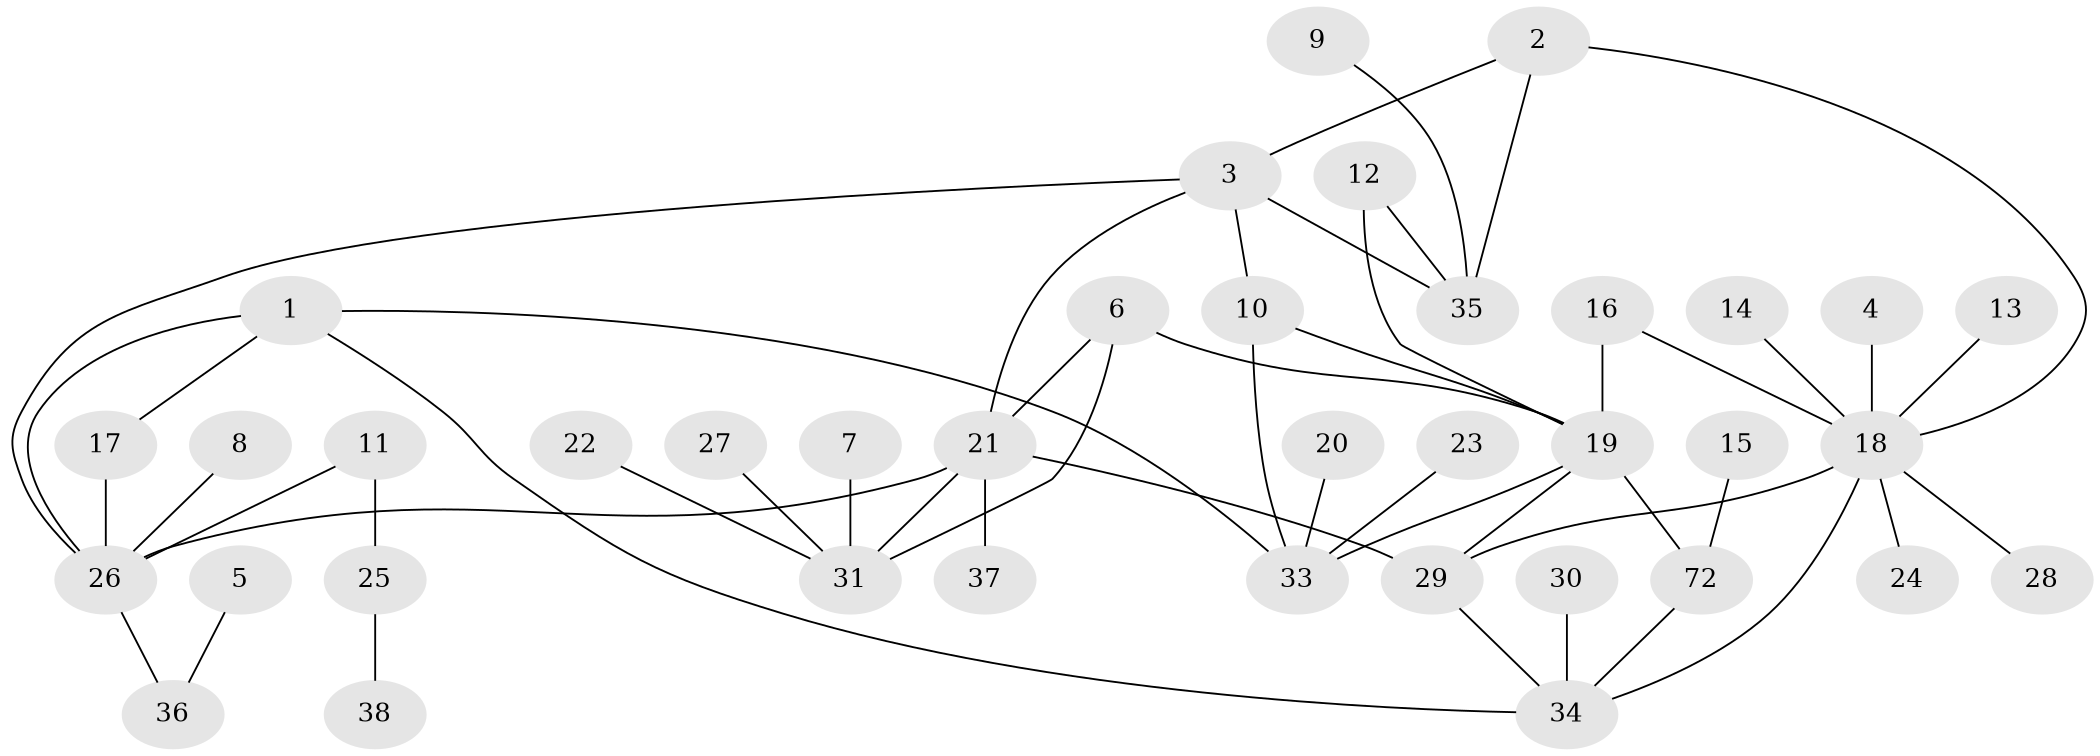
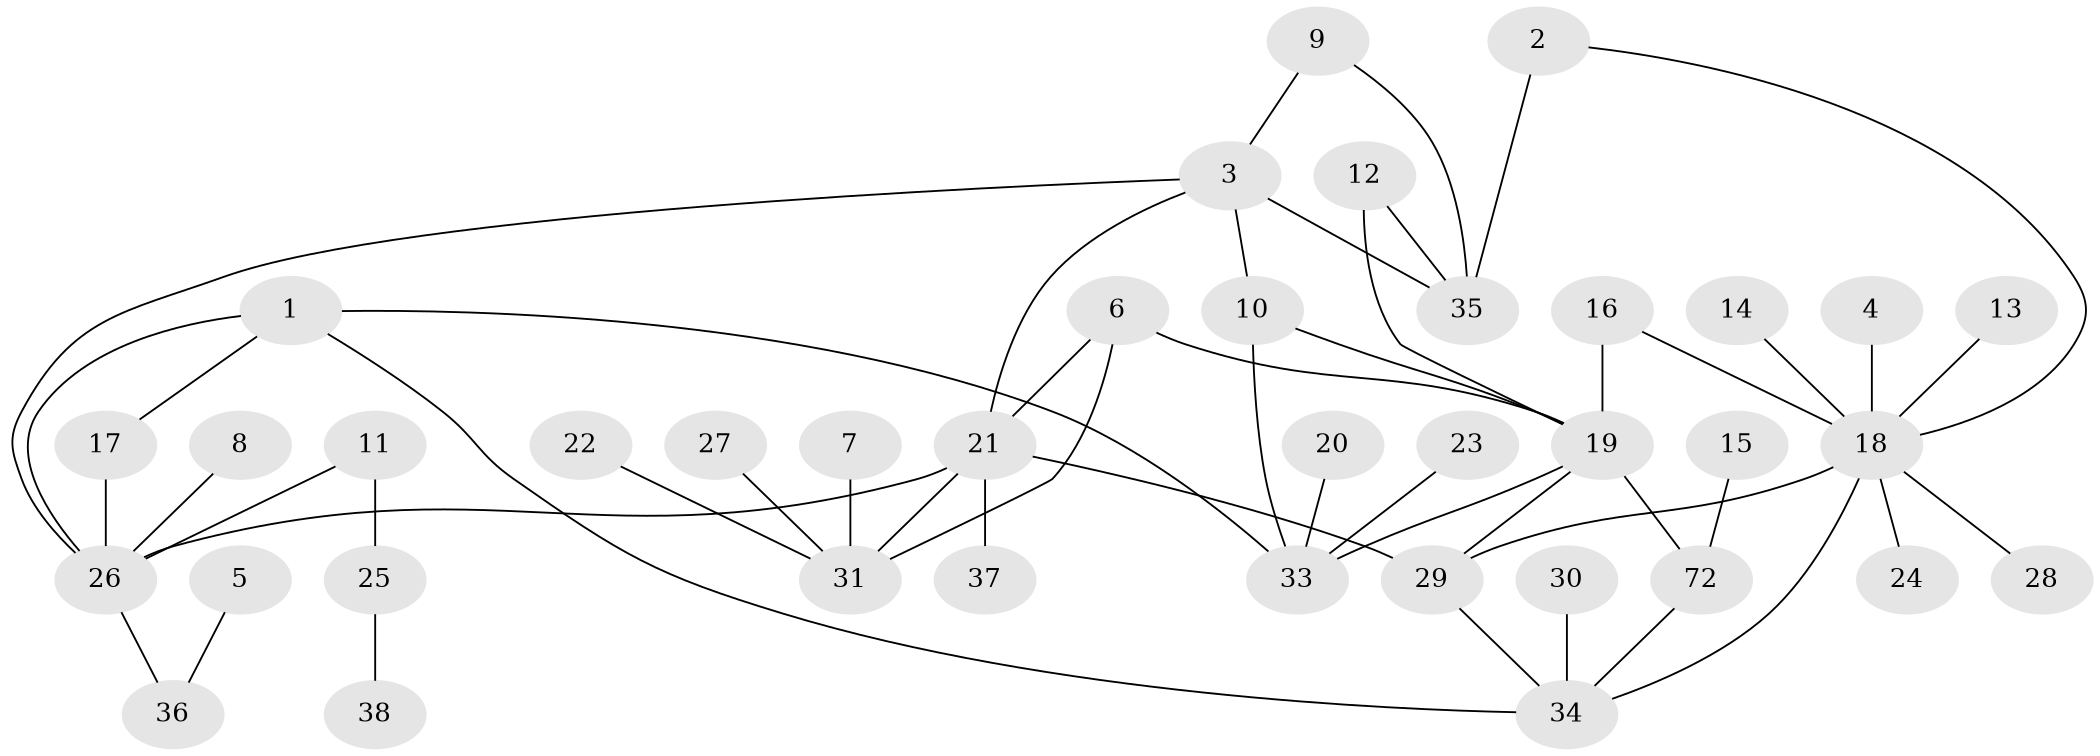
(1382, 106) -> (1274, 109)
